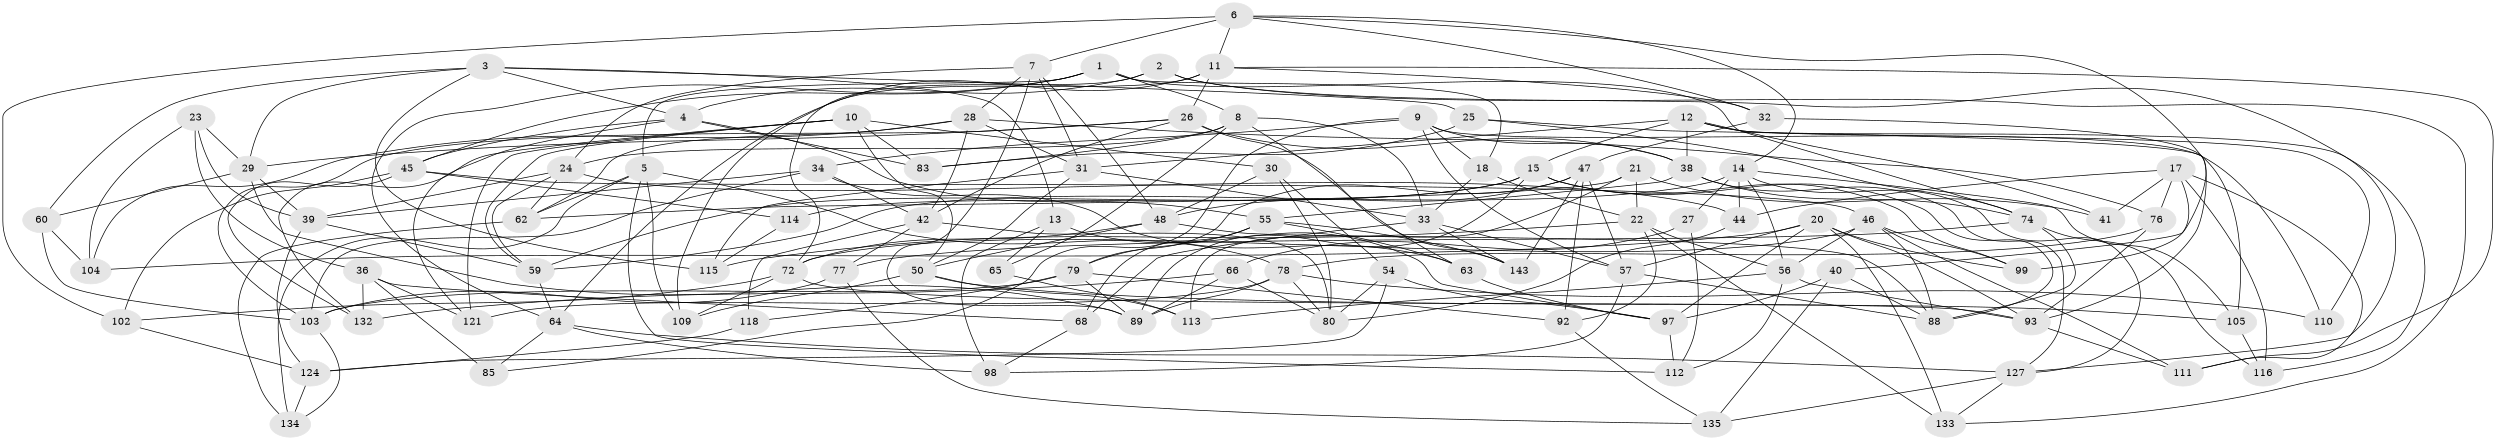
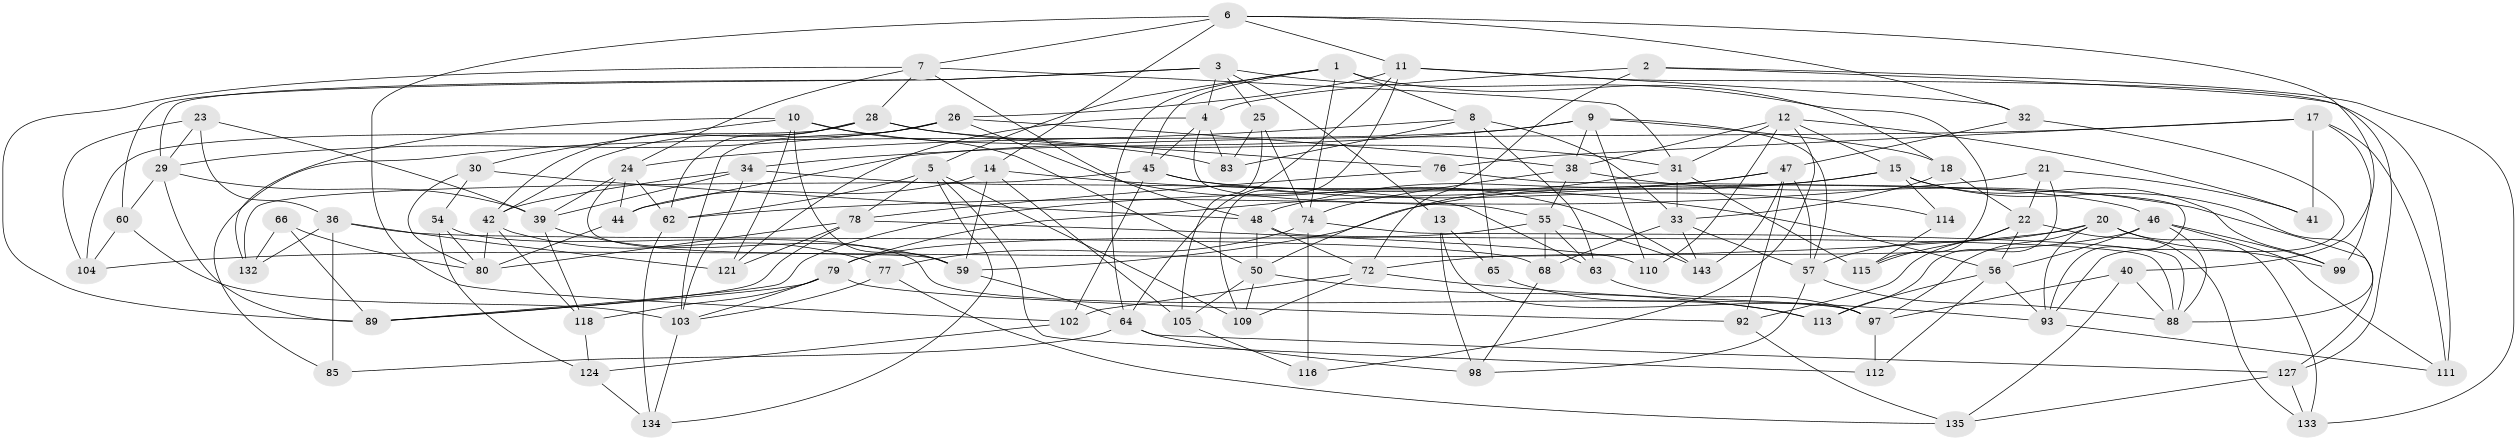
(1688, 220) -> none
(1999, 231) -> none
(2246, 268) -> none
(278, 294) -> (562, 271)
